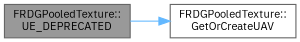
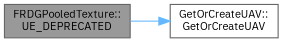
(233, 21) -> (224, 21)
